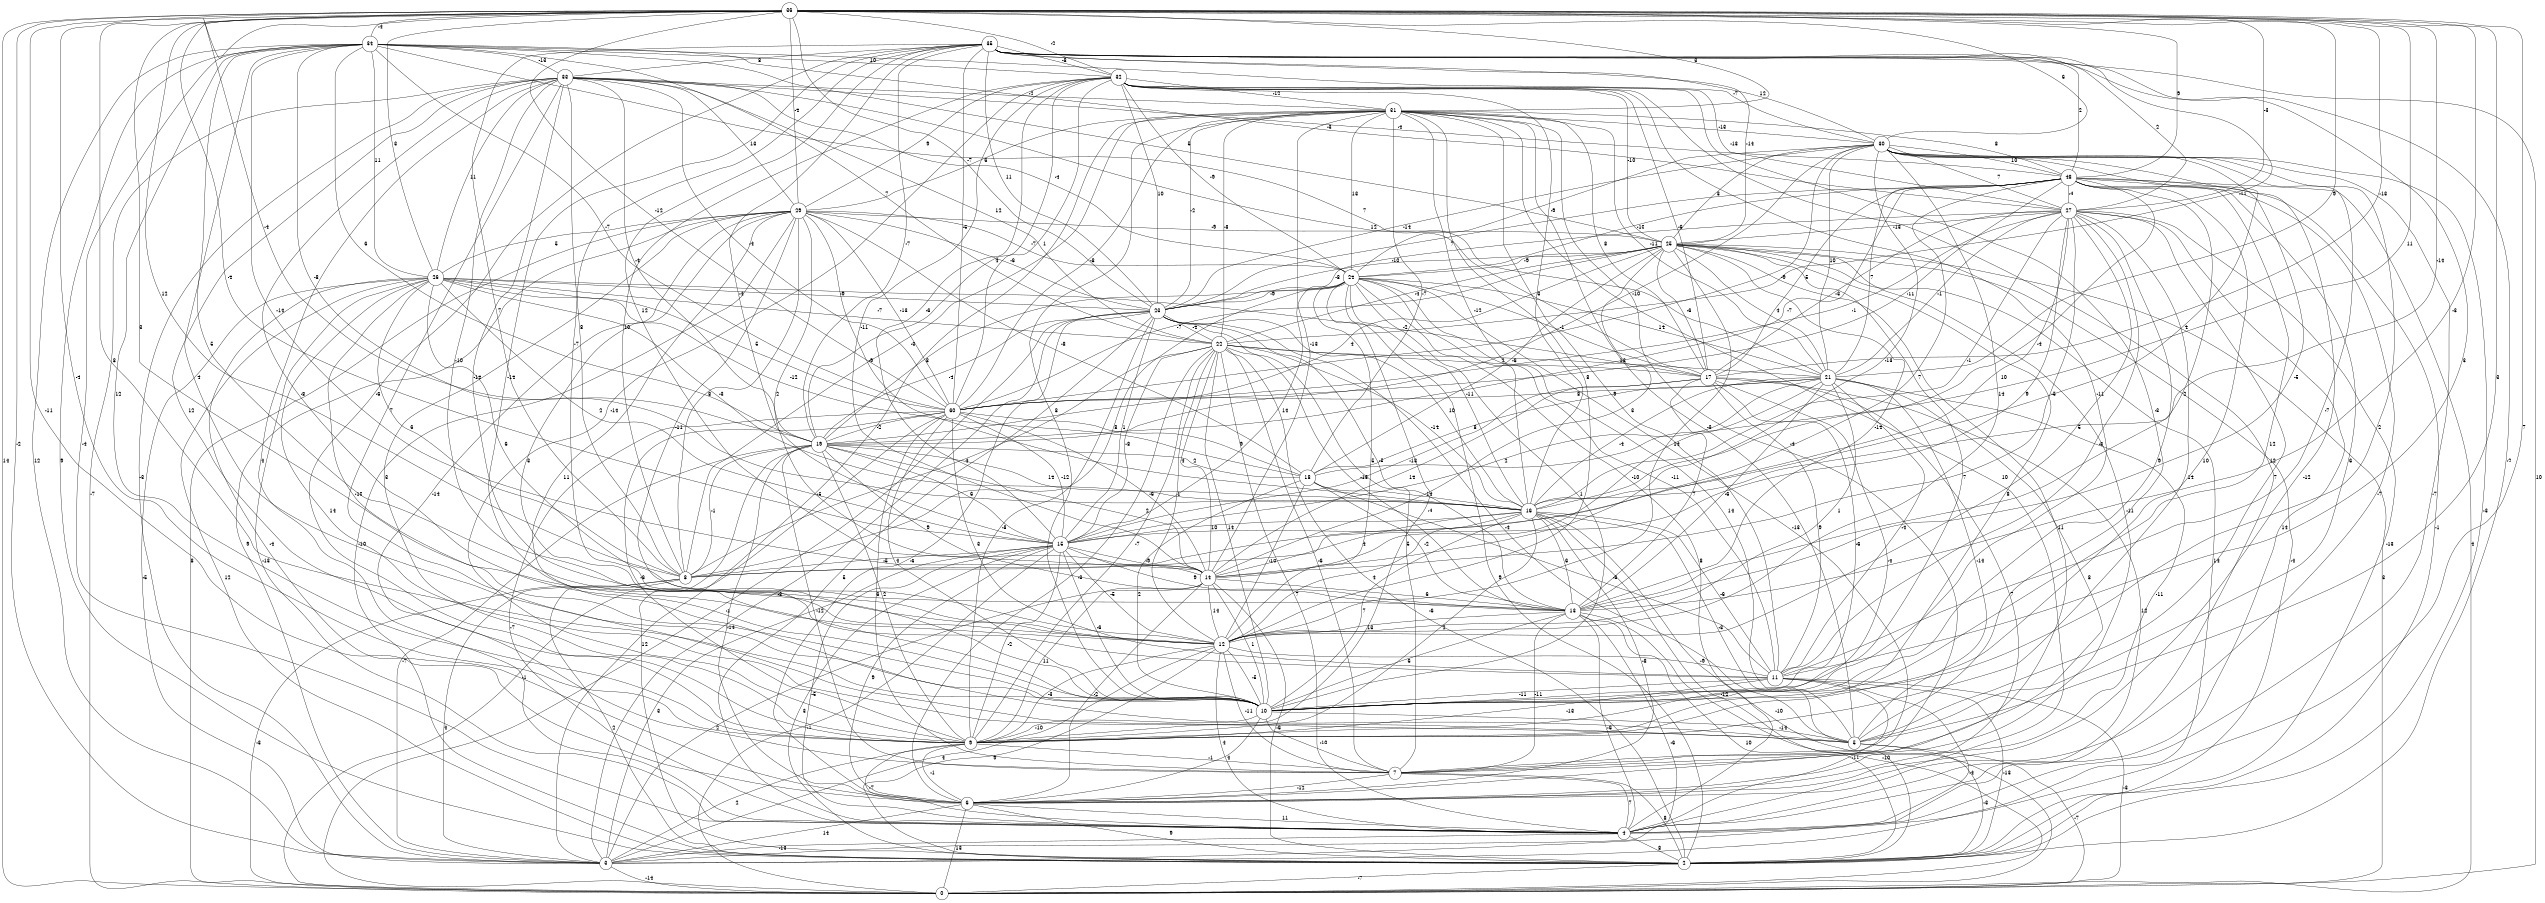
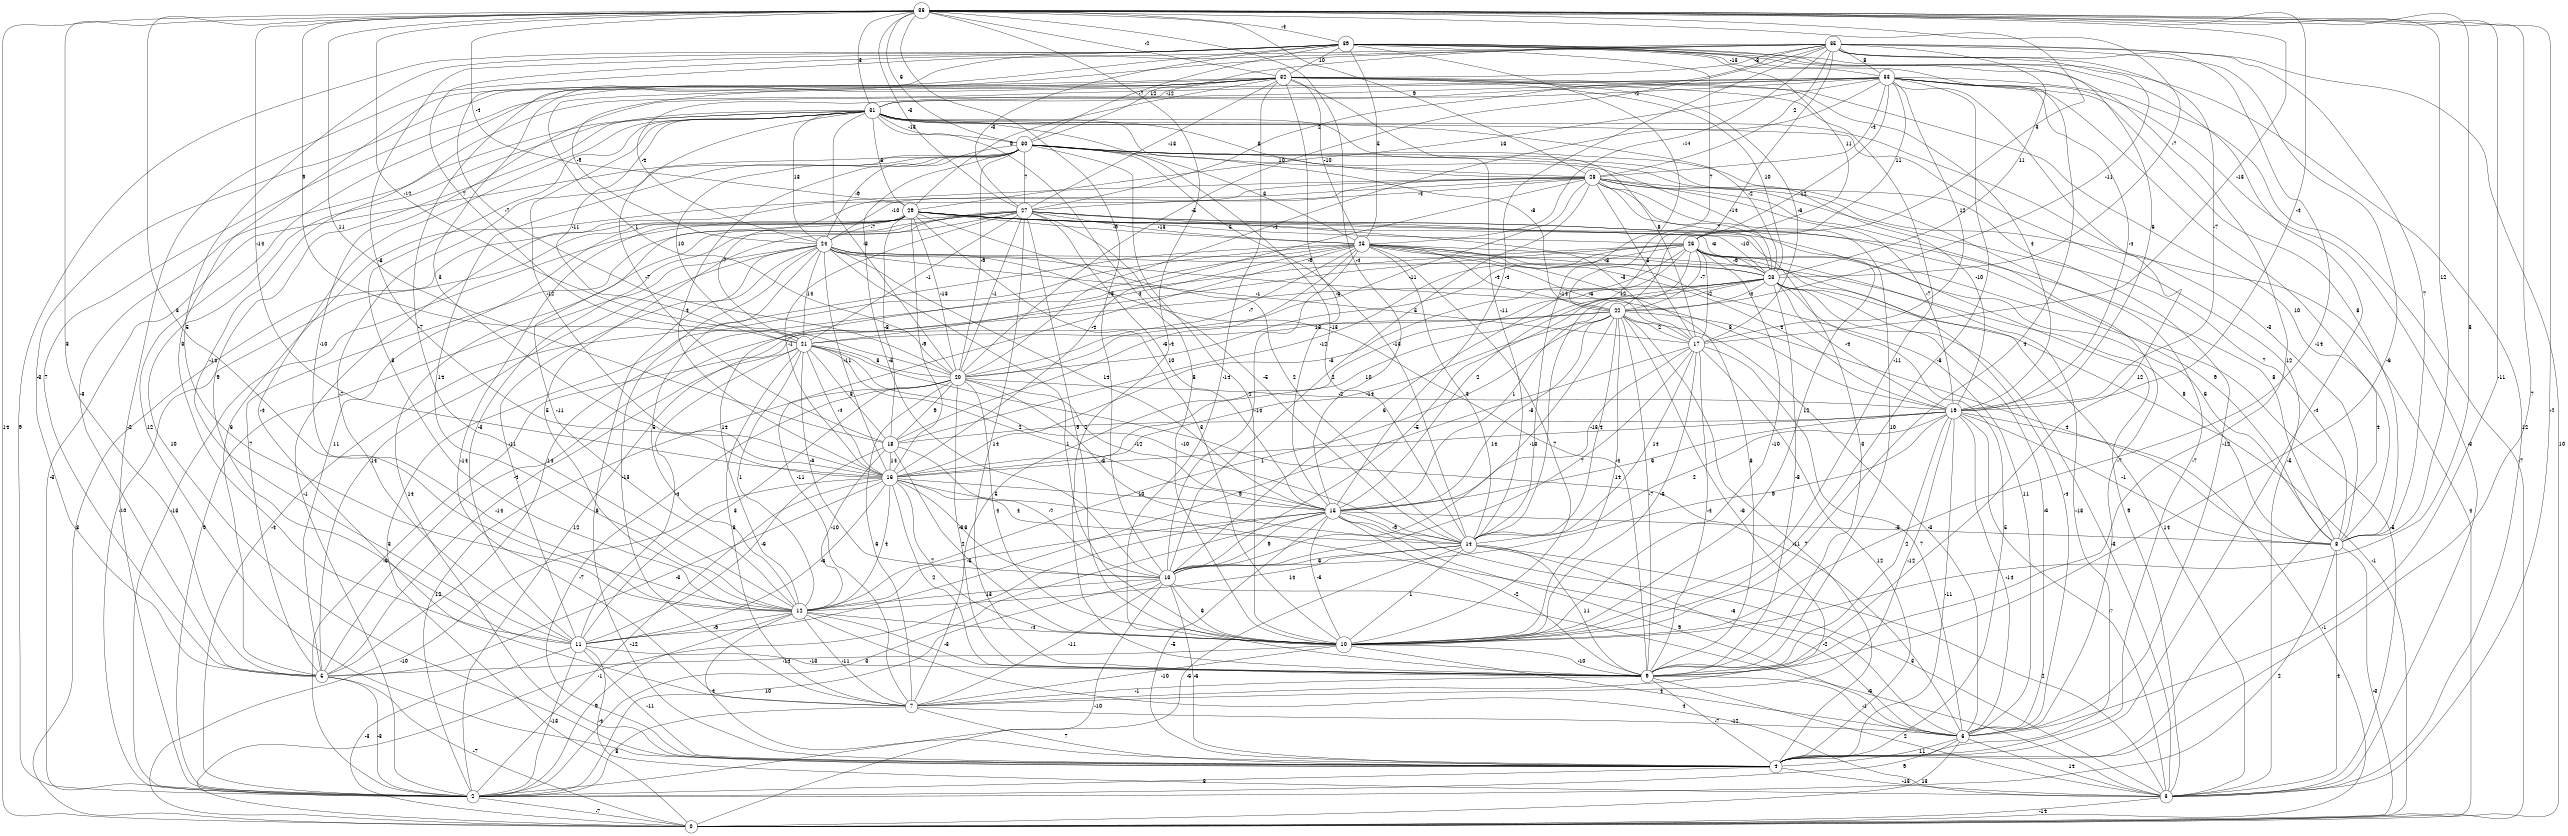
(370, 44) -> (1346, 44)
(2069, 177) -> (1593, 177)
(1511, 265) -> none
(952, 411) -> (958, 378)
none -> (1939, 644)
(1254, 678) -> (1033, 628)
(1519, 692) -> none
